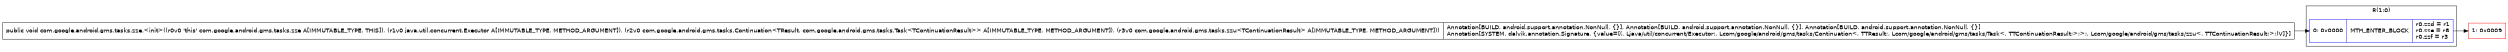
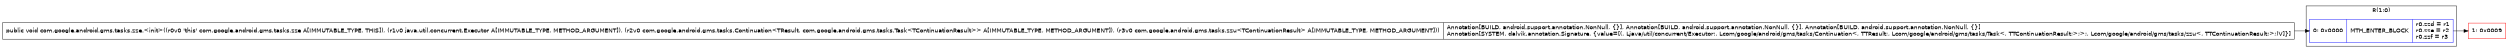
(2433, 31) -> (2433, 31)
